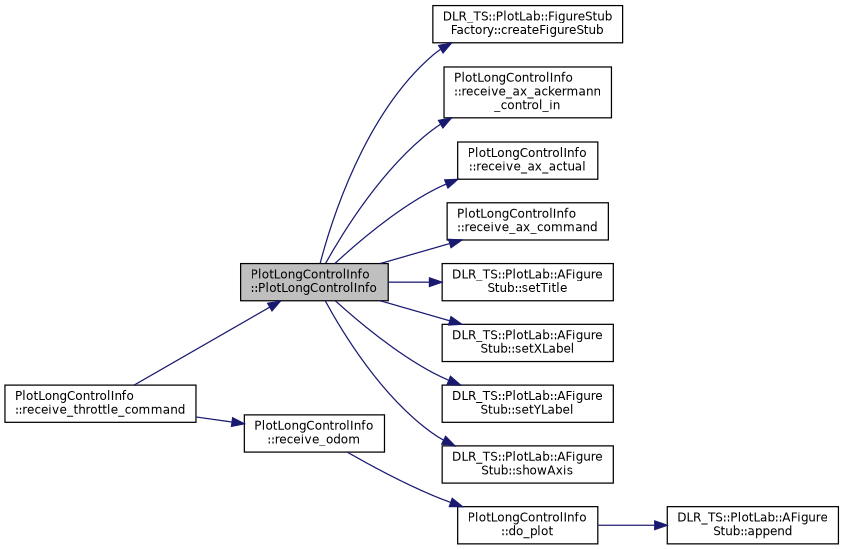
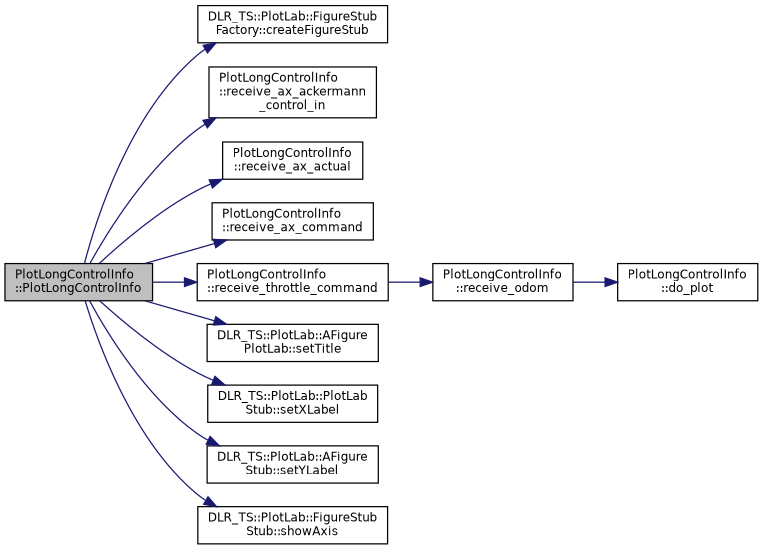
(528, 282) -> (293, 343)
(528, 343) -> (293, 404)
(202, 346) -> (169, 282)
(528, 464) -> (293, 525)
(753, 525) -> none
